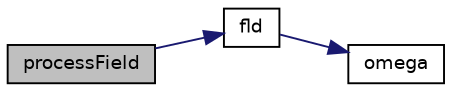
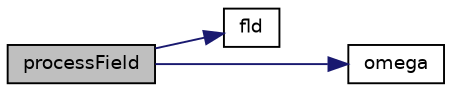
(305, 41) -> (242, 64)
